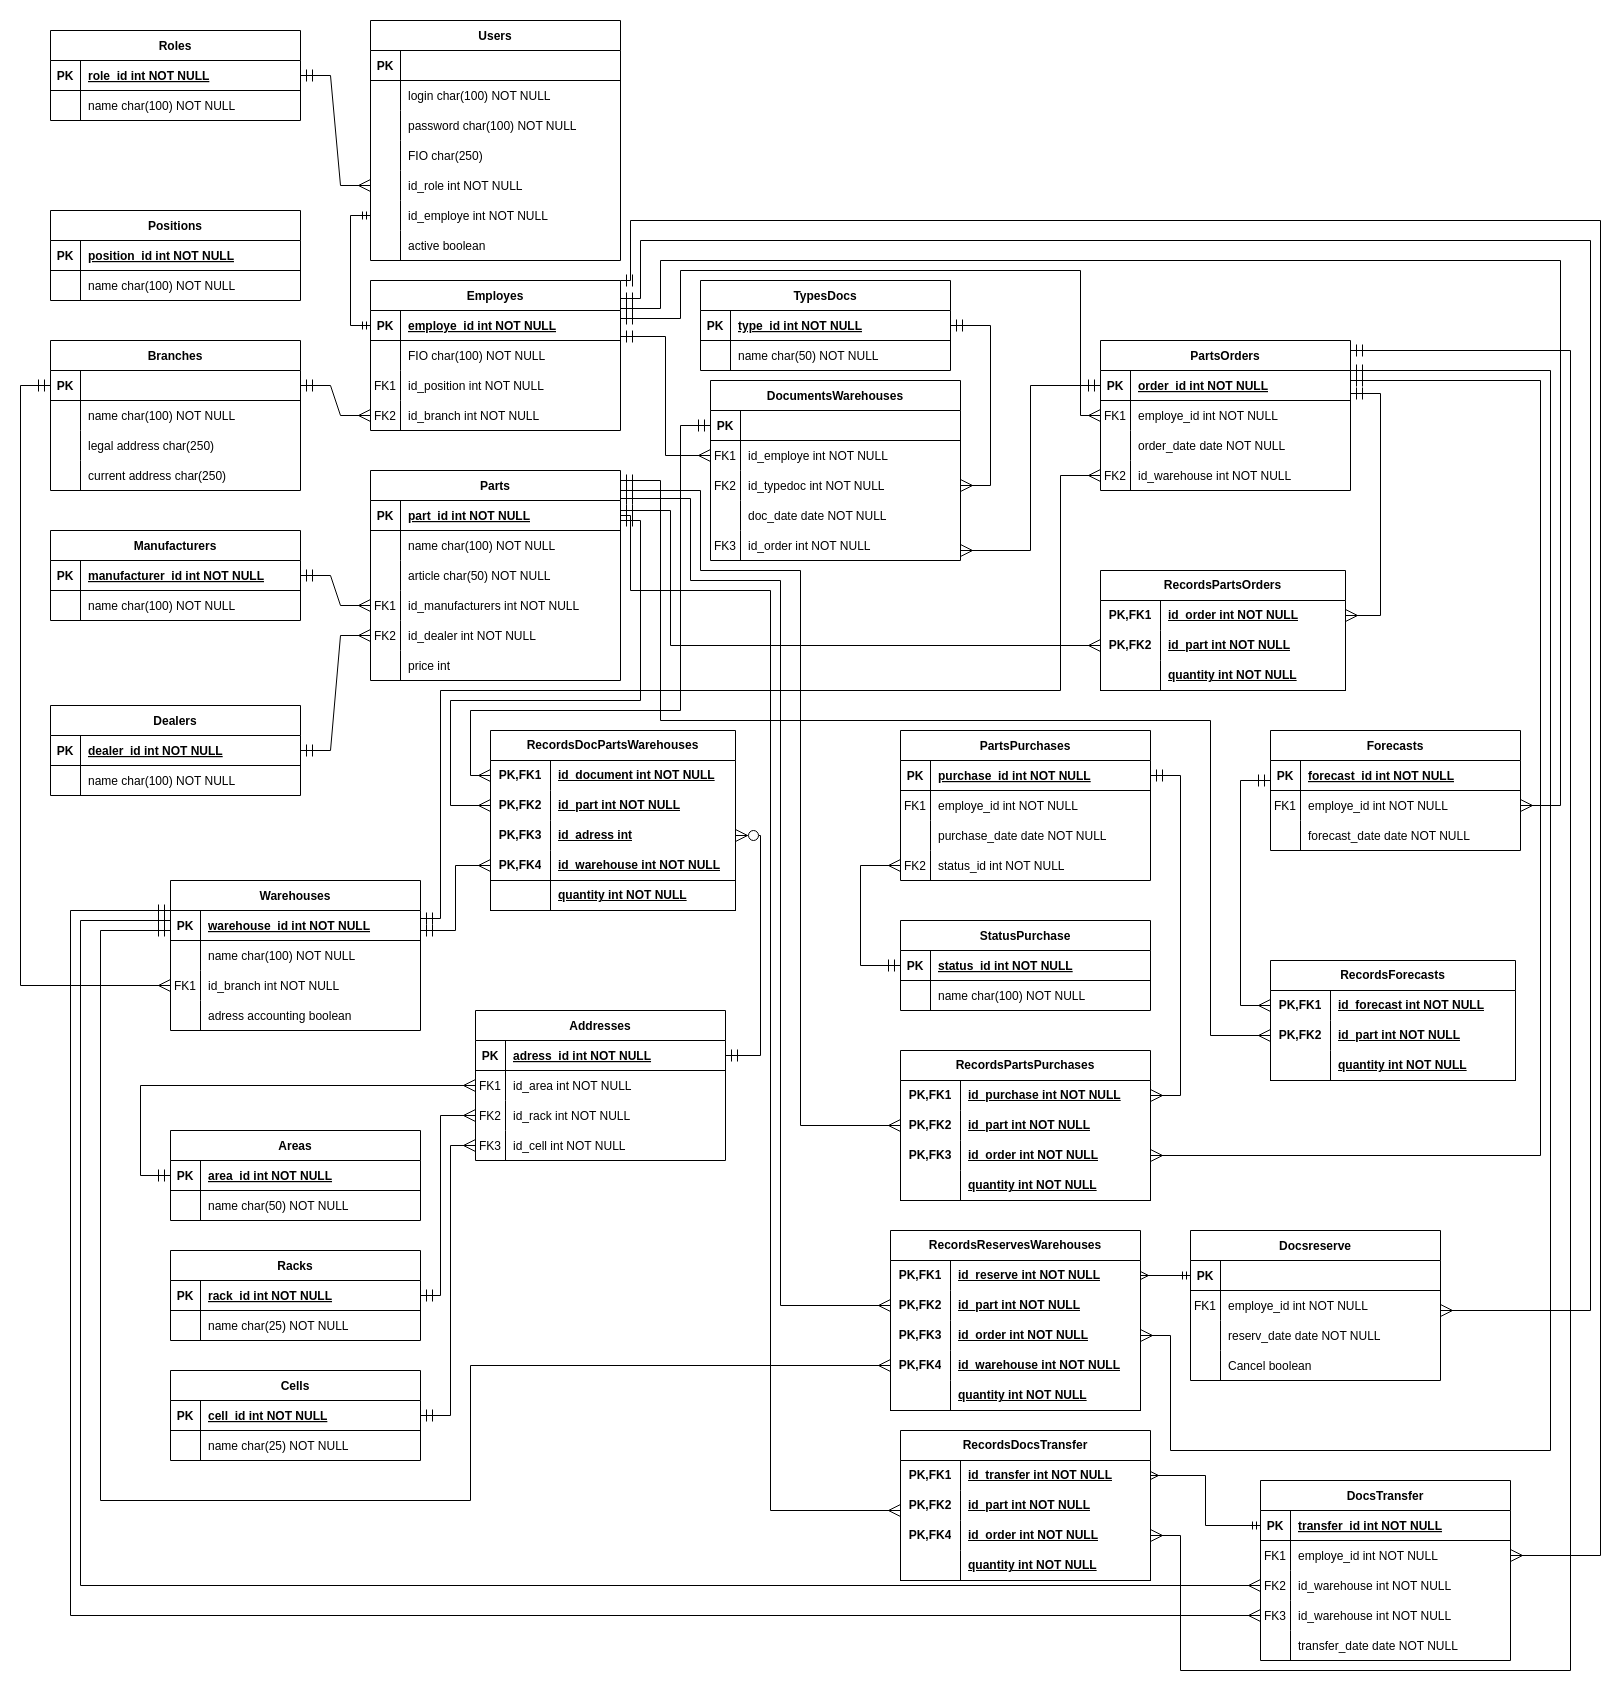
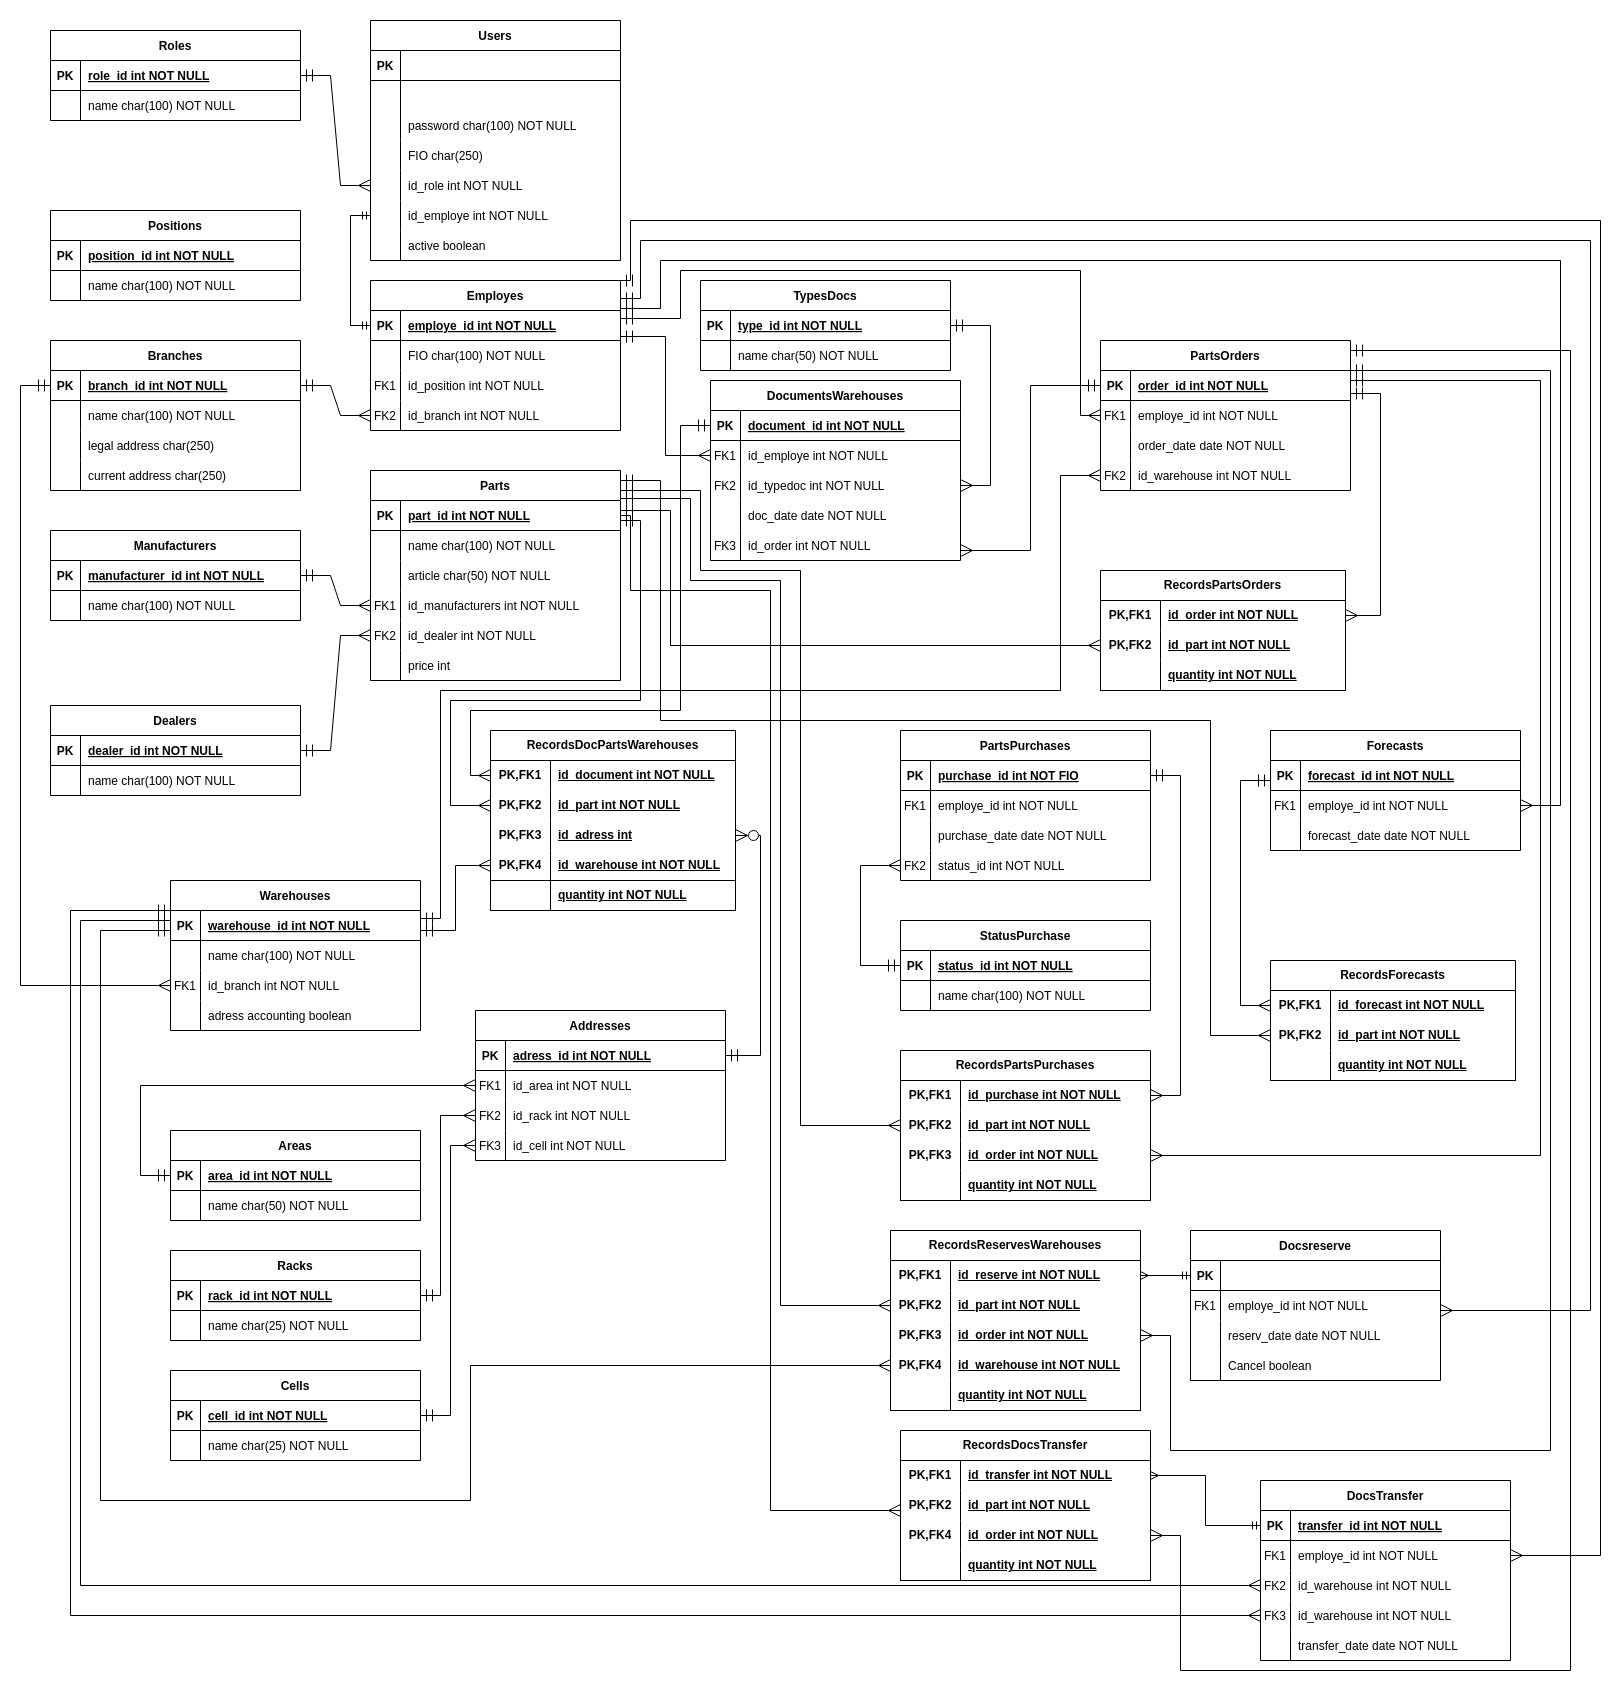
(511, 96) -> none
none -> (191, 386)
none -> (851, 426)
(1012, 776) -> (1009, 776)
